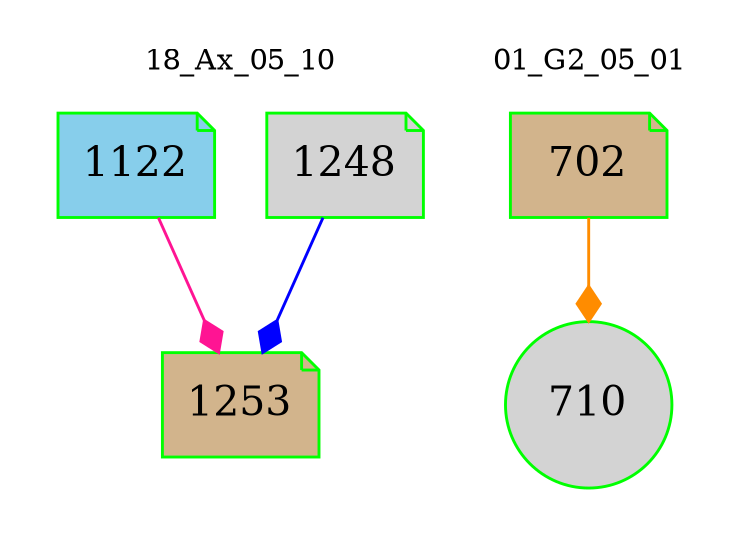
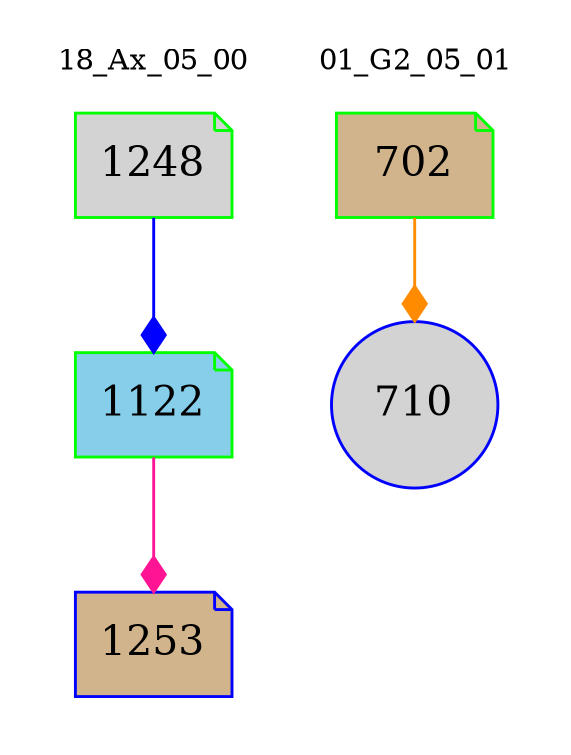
(241, 62) -> (154, 62)
(300, 269) -> (154, 267)
(241, 405) -> (154, 644)
(589, 405) -> (415, 405)
